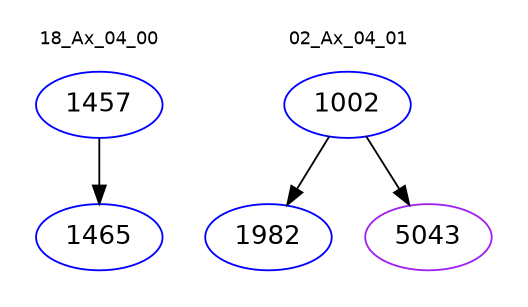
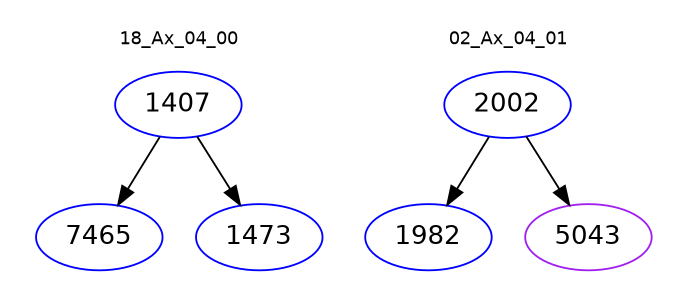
(99, 105) -> (178, 105)
(348, 105) -> (508, 105)
(99, 237) -> (99, 237)
none -> (259, 237)
